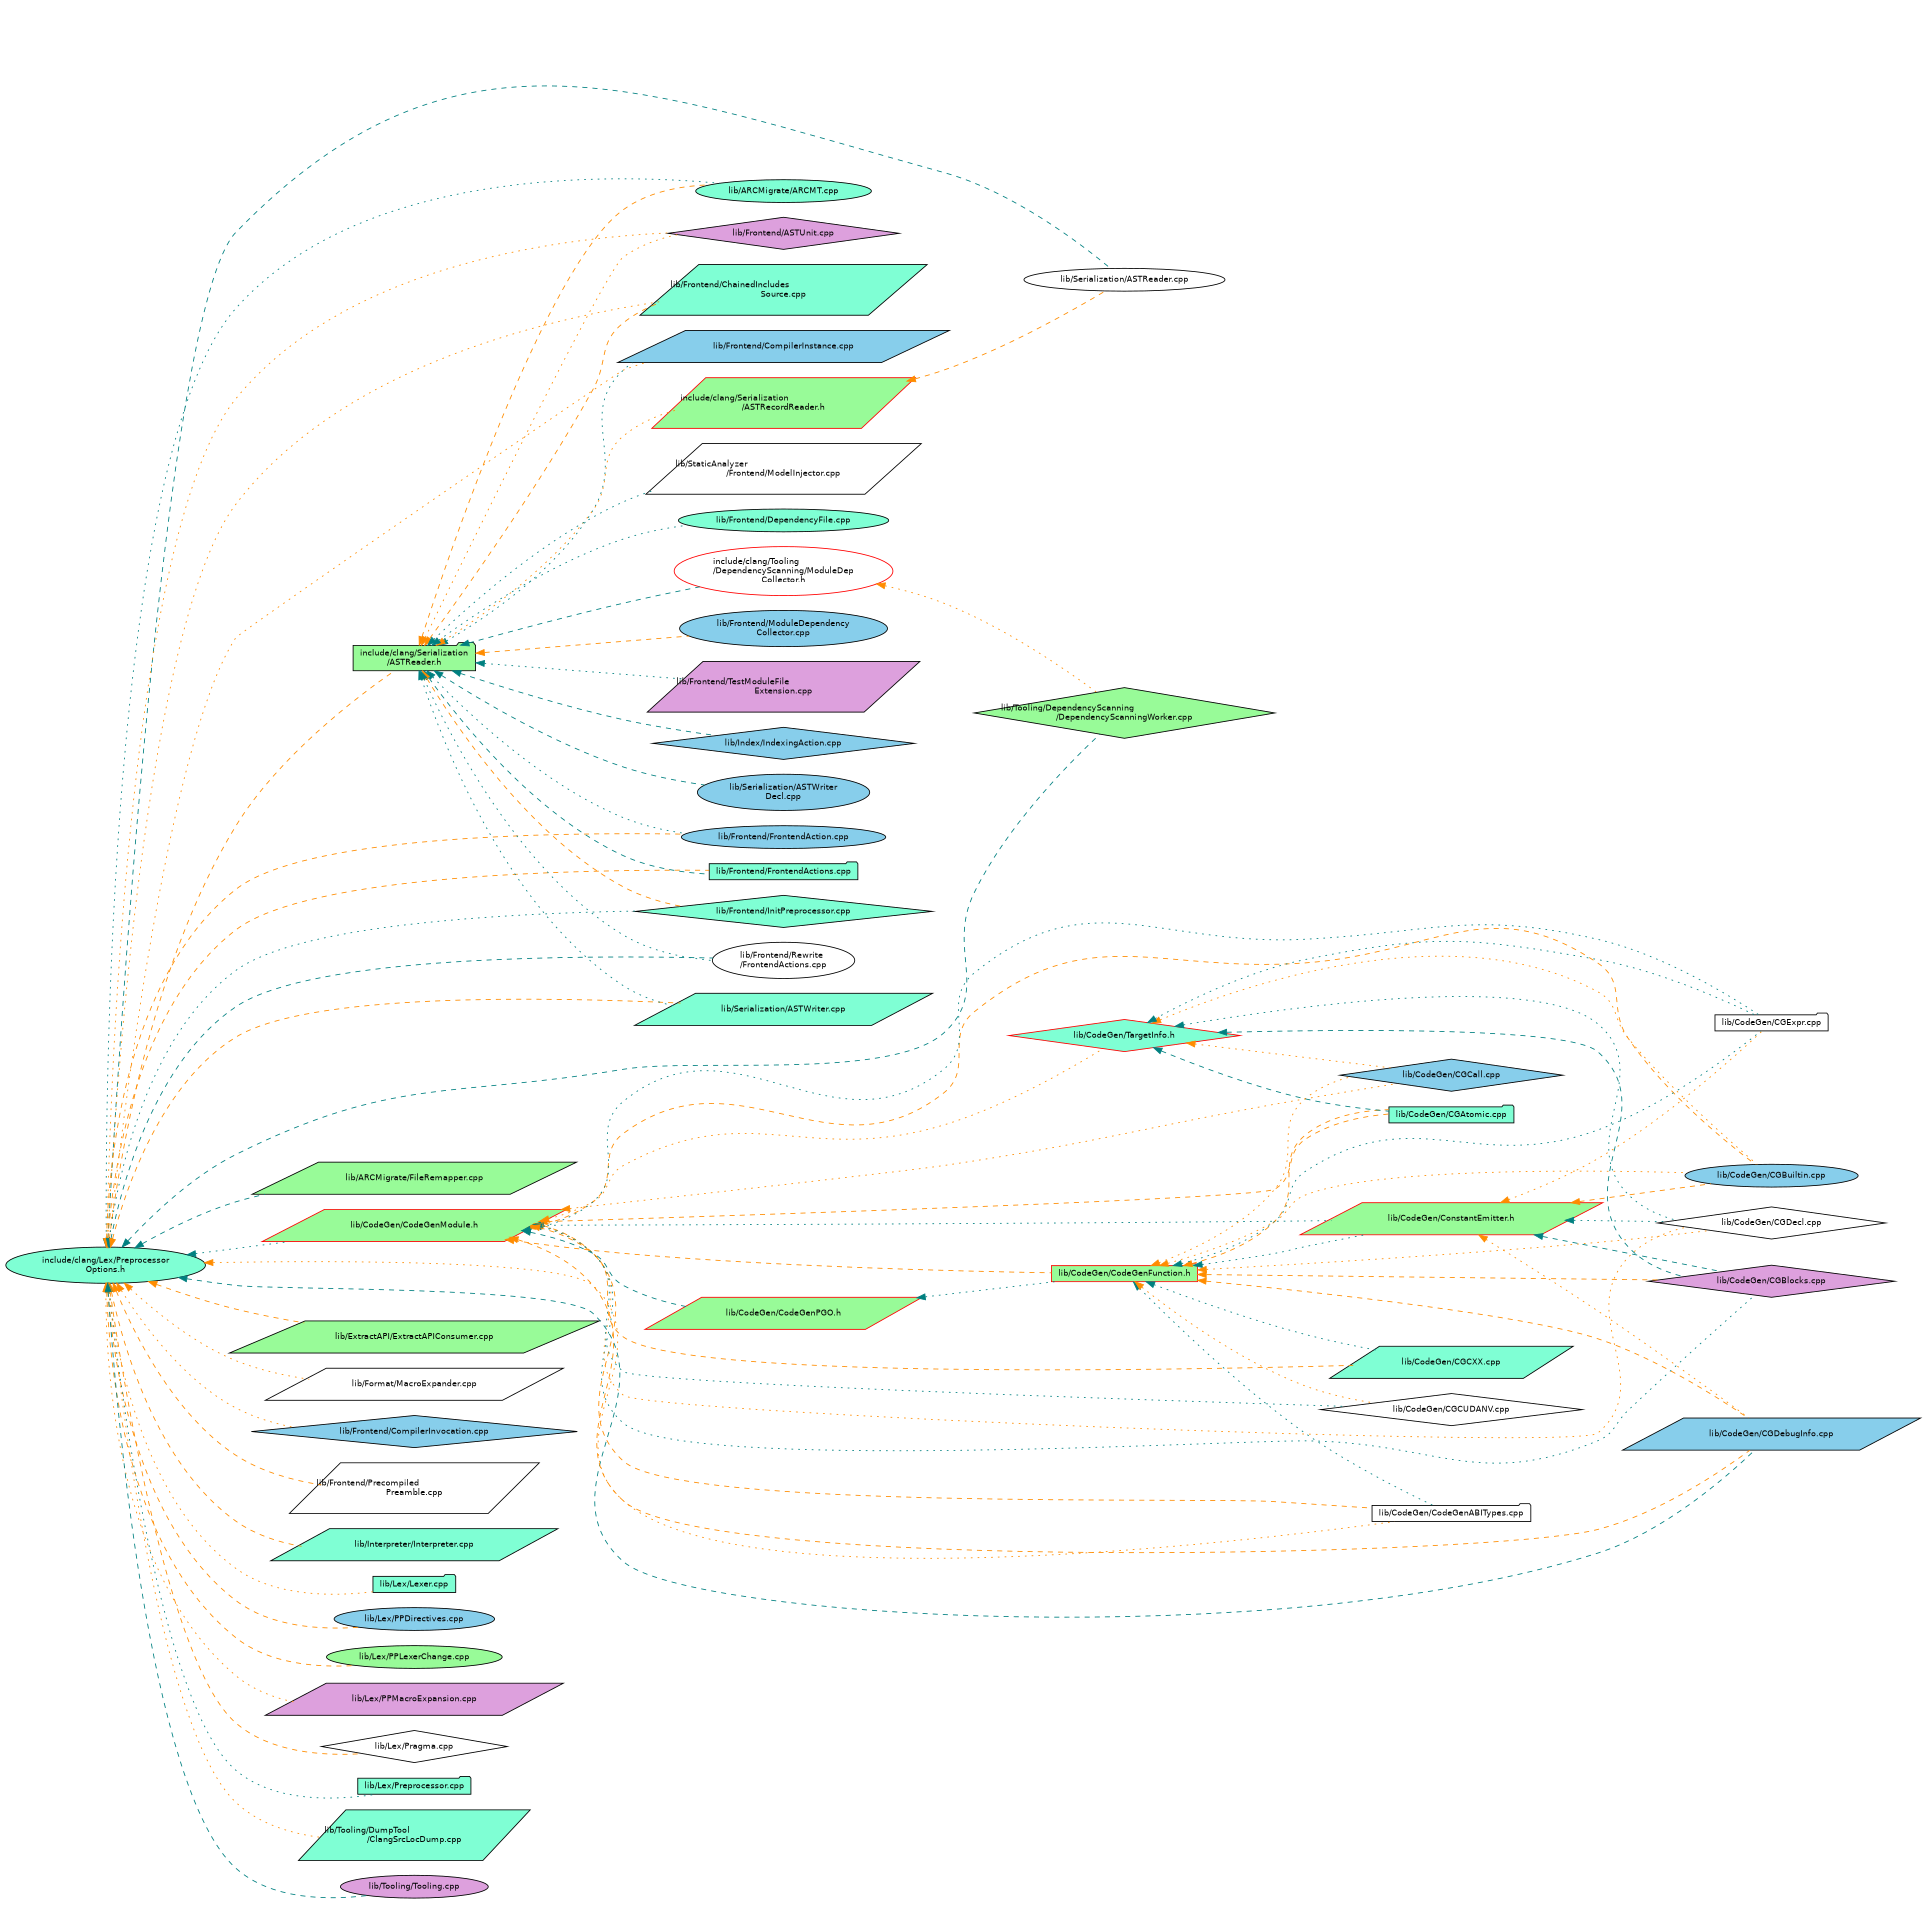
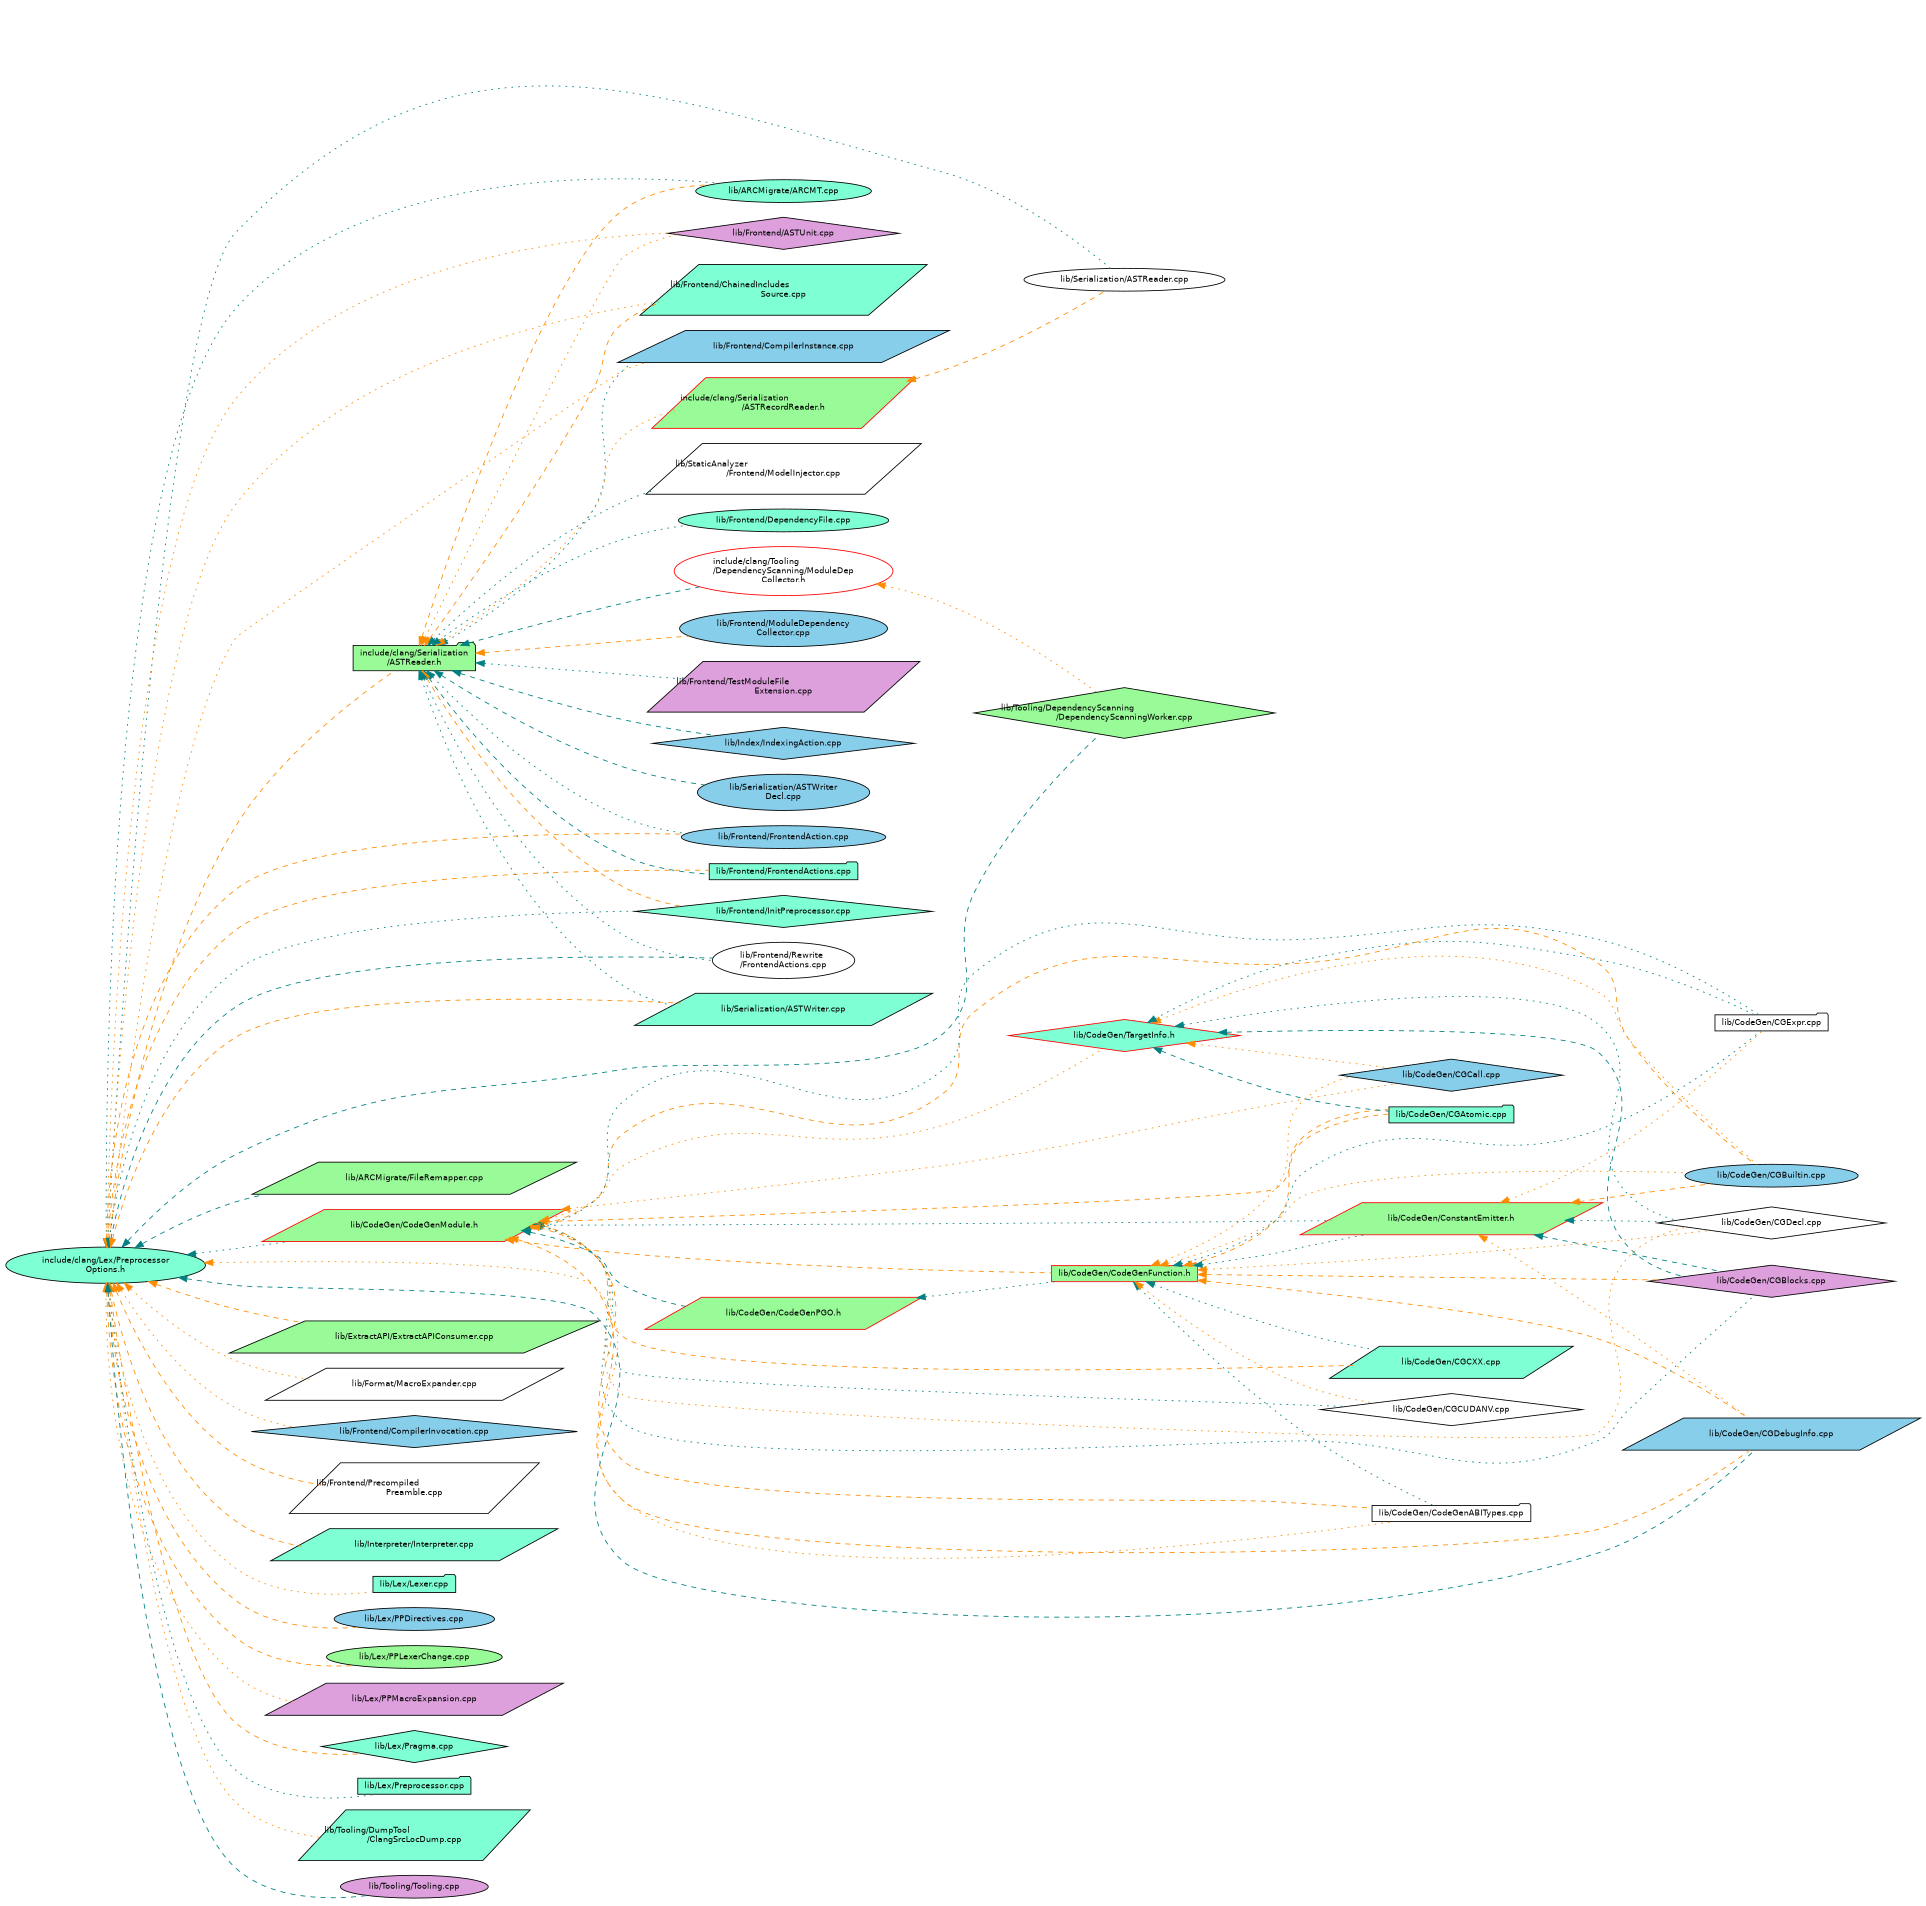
(223, 261) -> (223, 261)
(414, 1747) -> (414, 1747)
